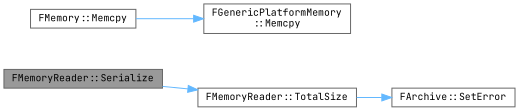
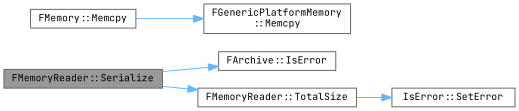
none -> (277, 61)
(453, 97) -> (453, 97)
